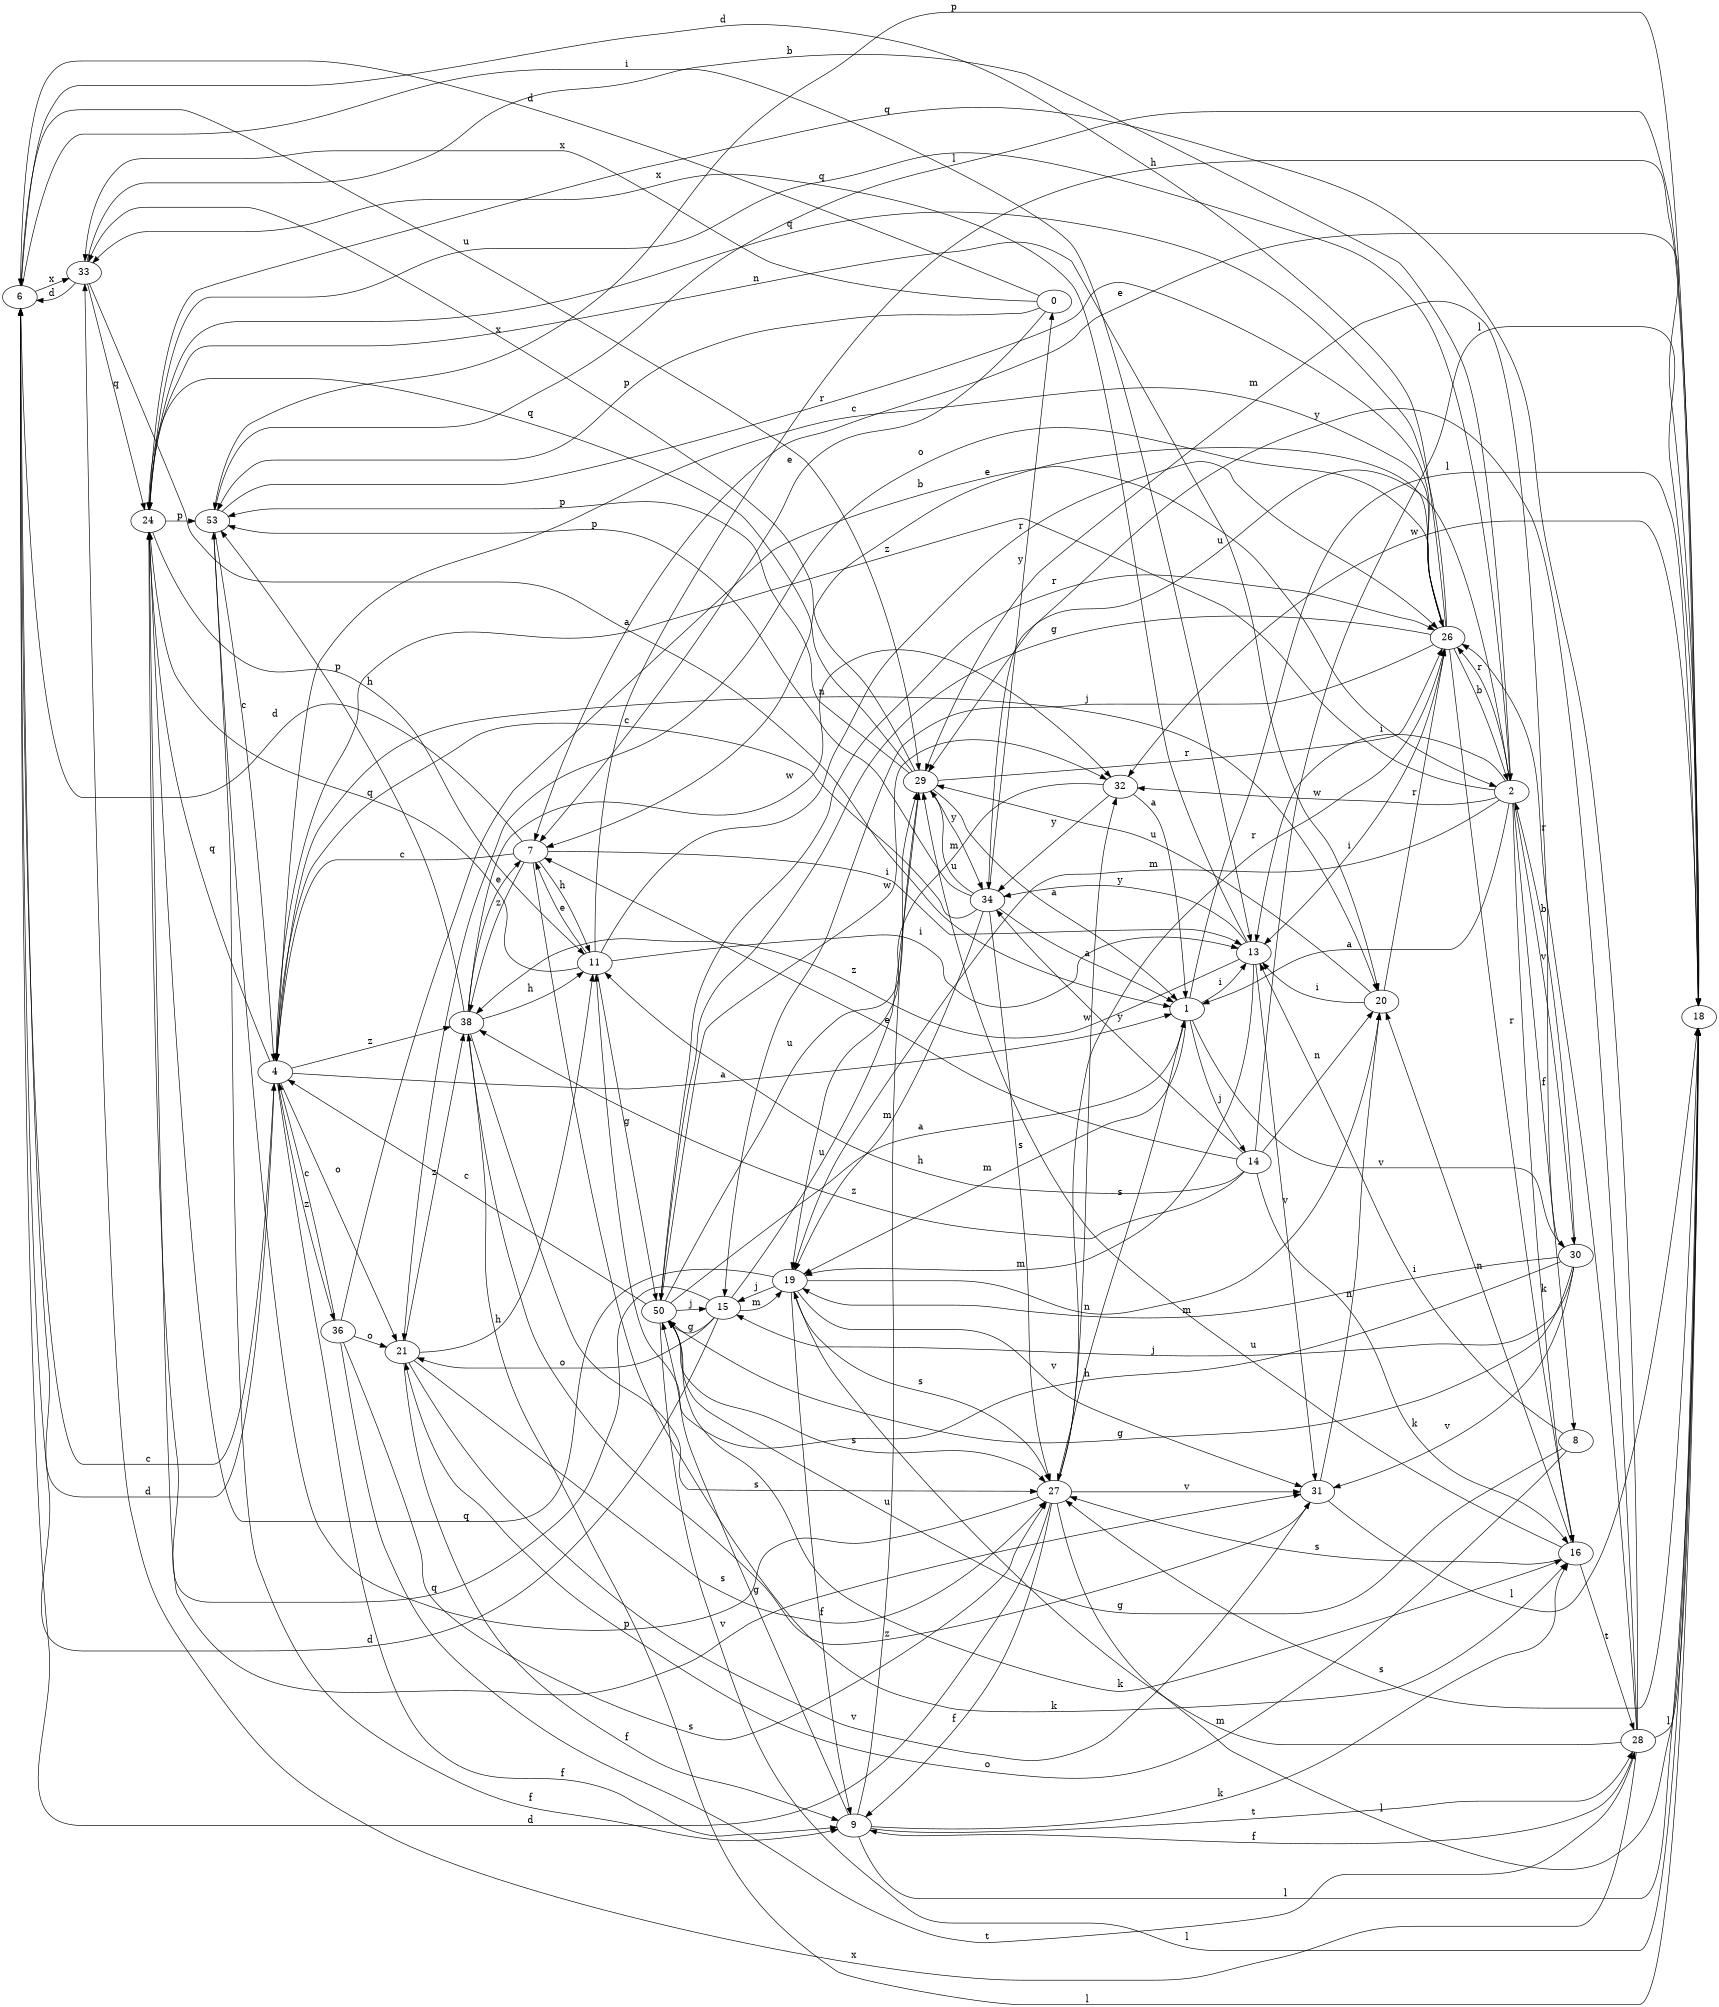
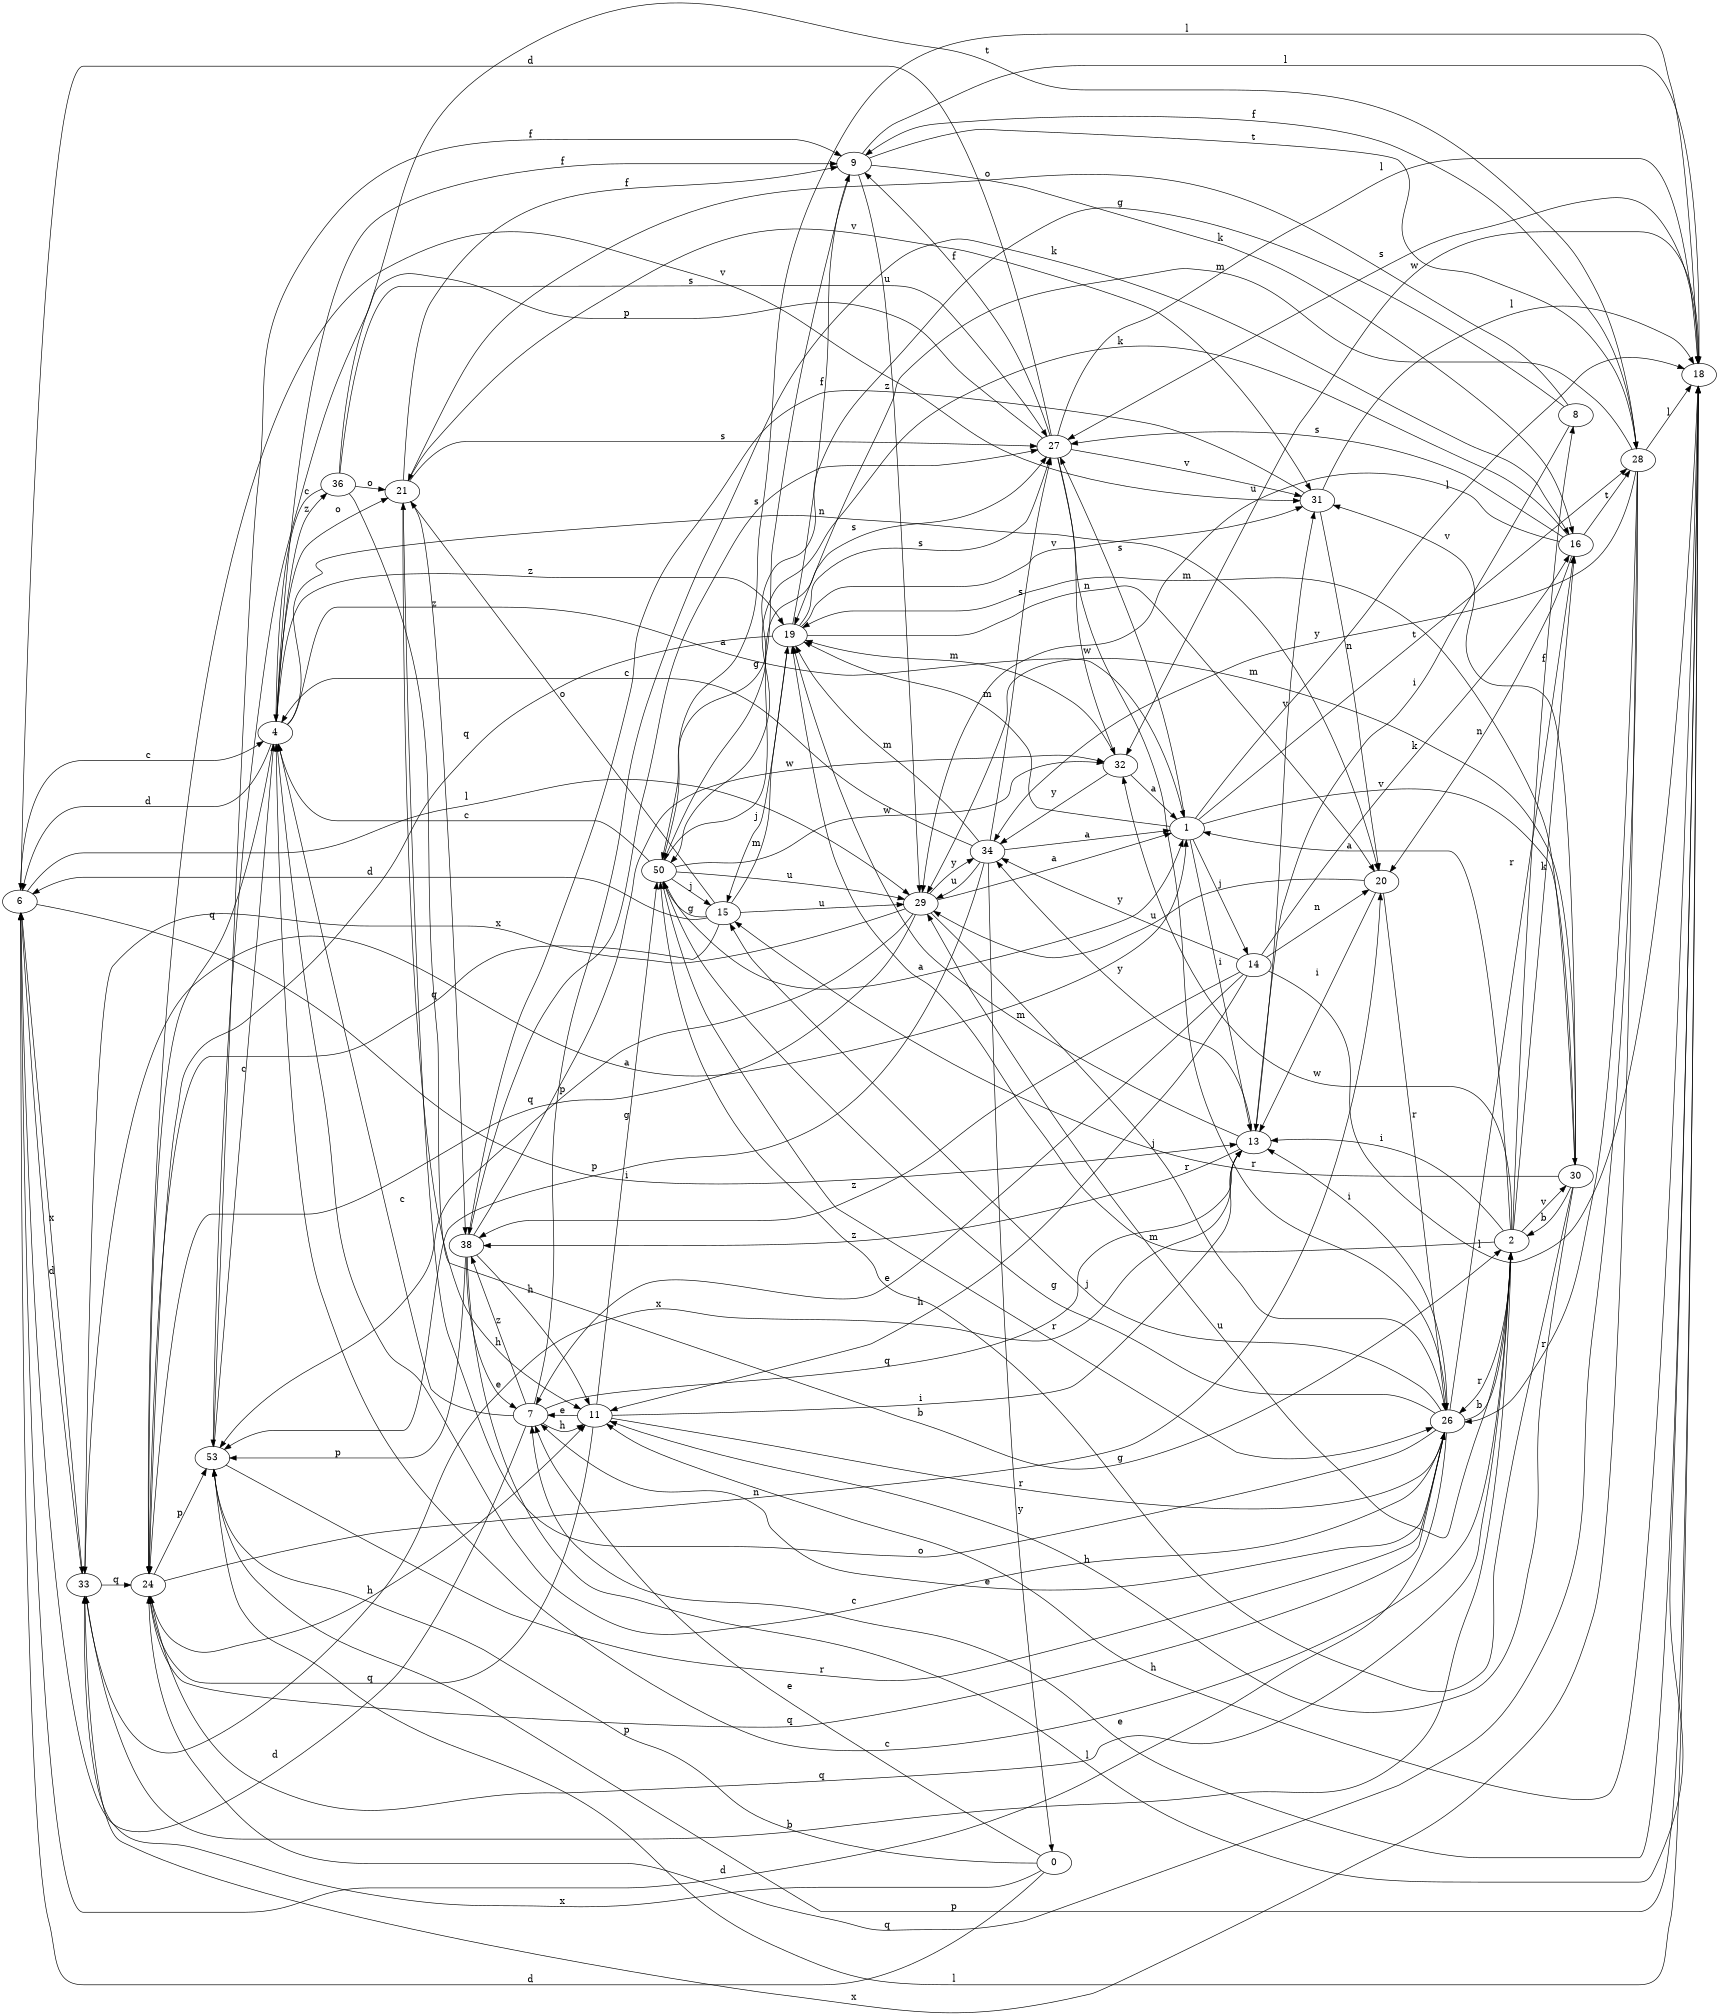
(1306, 160) -> (1639, 1629)
(466, 242) -> (466, 797)
(887, 550) -> (887, 1744)
none -> (1410, 646)
(887, 872) -> (887, 1361)
(368, 1048) -> (484, 575)
(1034, 1672) -> (1030, 368)
